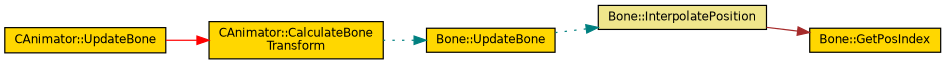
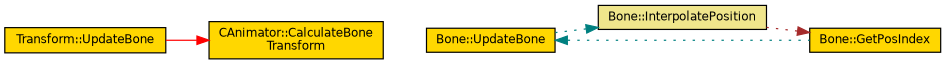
(782, 29) -> (782, 29)
(85, 40) -> (85, 40)
(399, 40) -> (689, 40)
